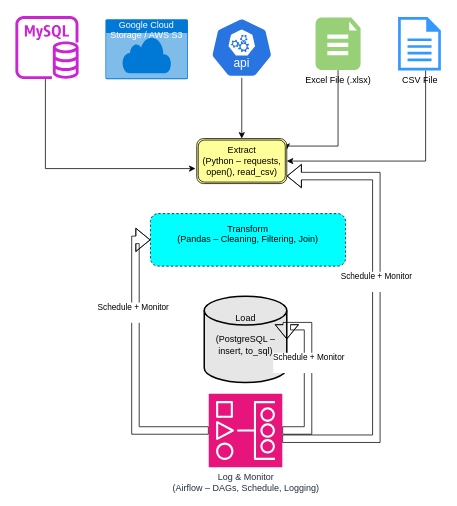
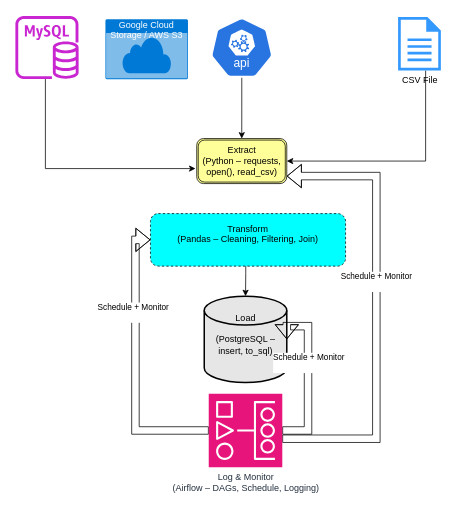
(338, 44) -> none
(338, 77) -> none
none -> (246, 279)
